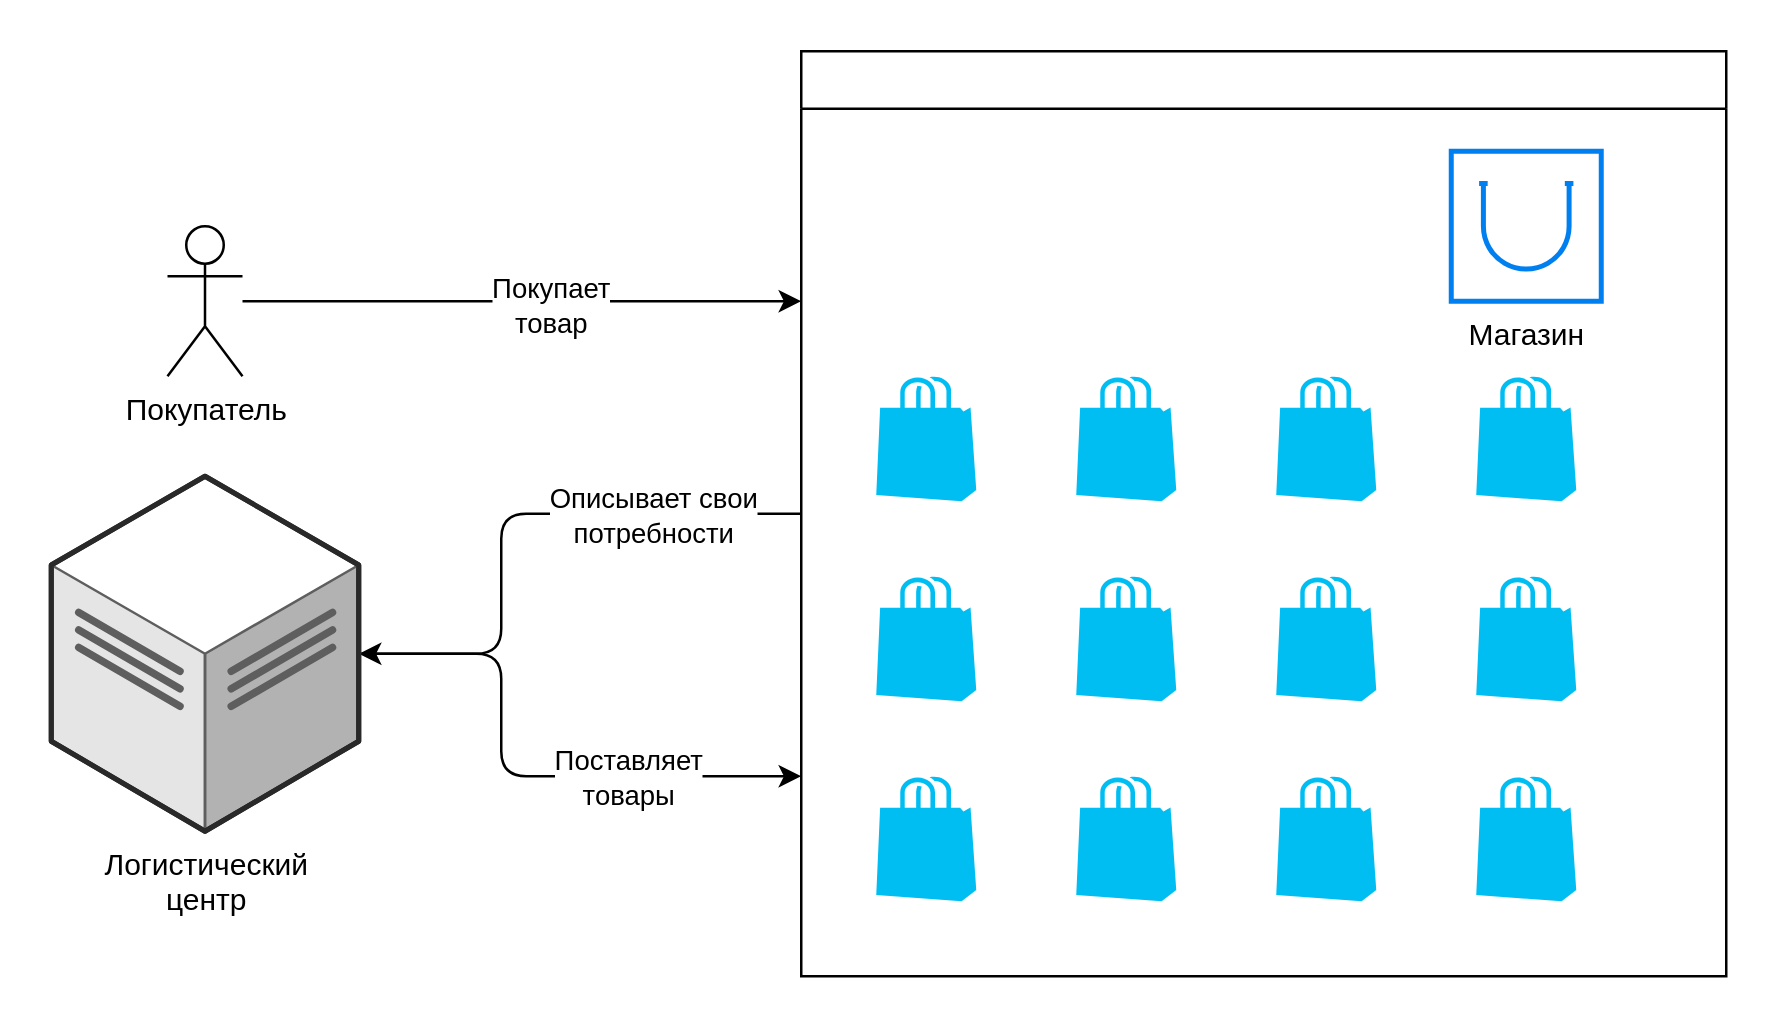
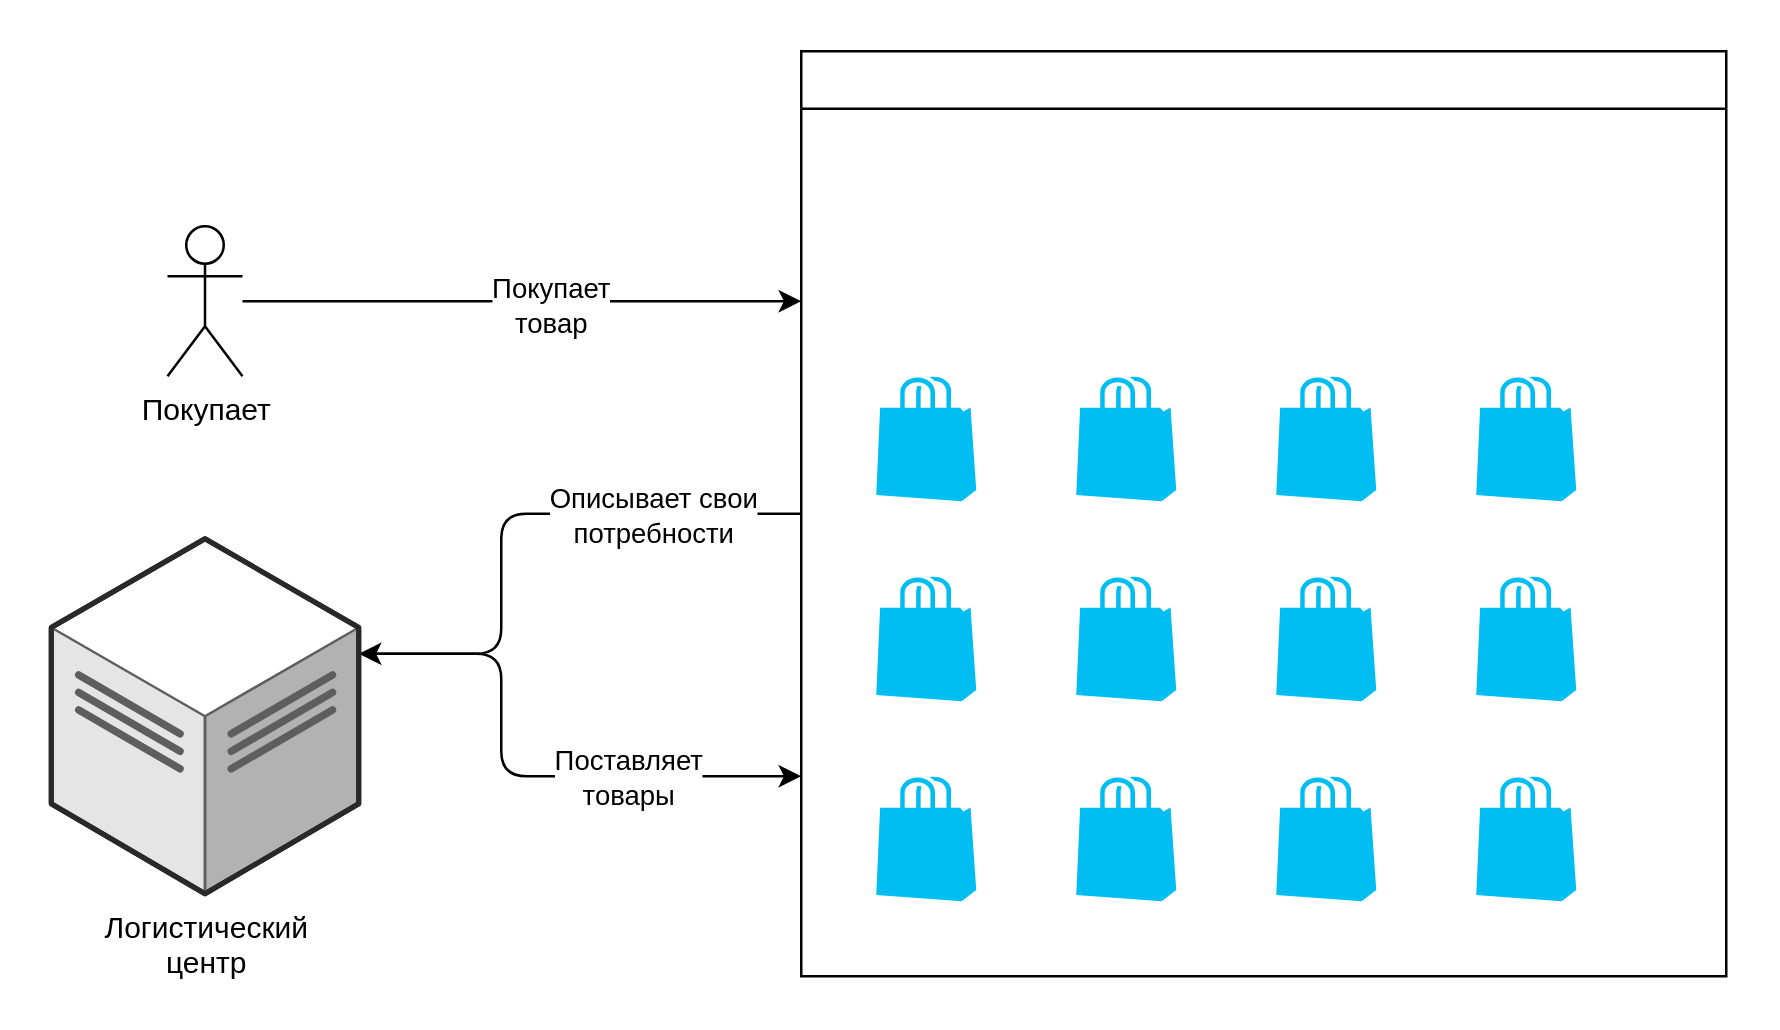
(1526, 226) -> none
(208, 412) -> (208, 412)
(205, 654) -> (205, 716)
